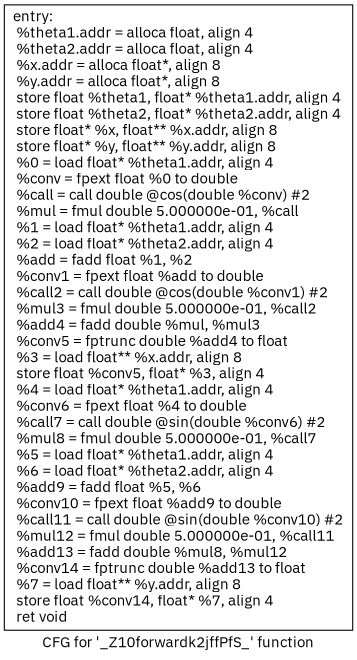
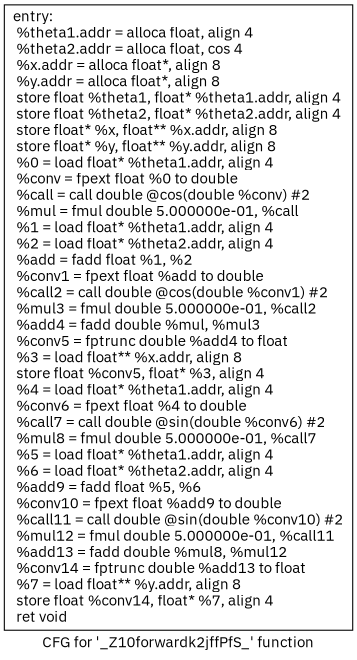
(134, 49) -> (128, 49)
